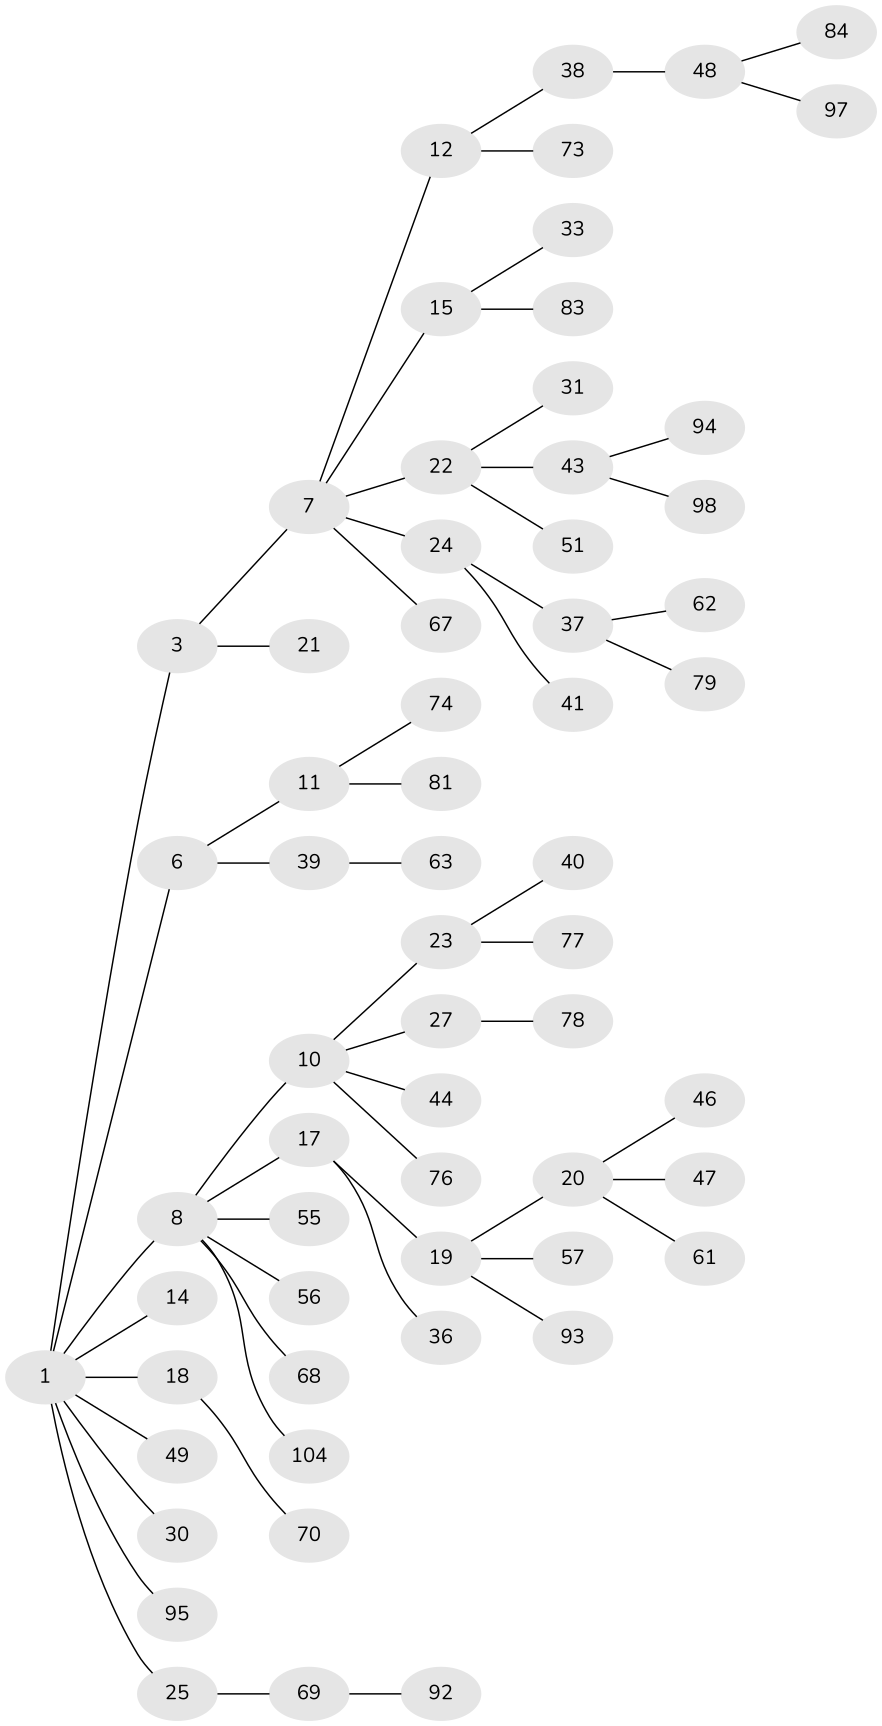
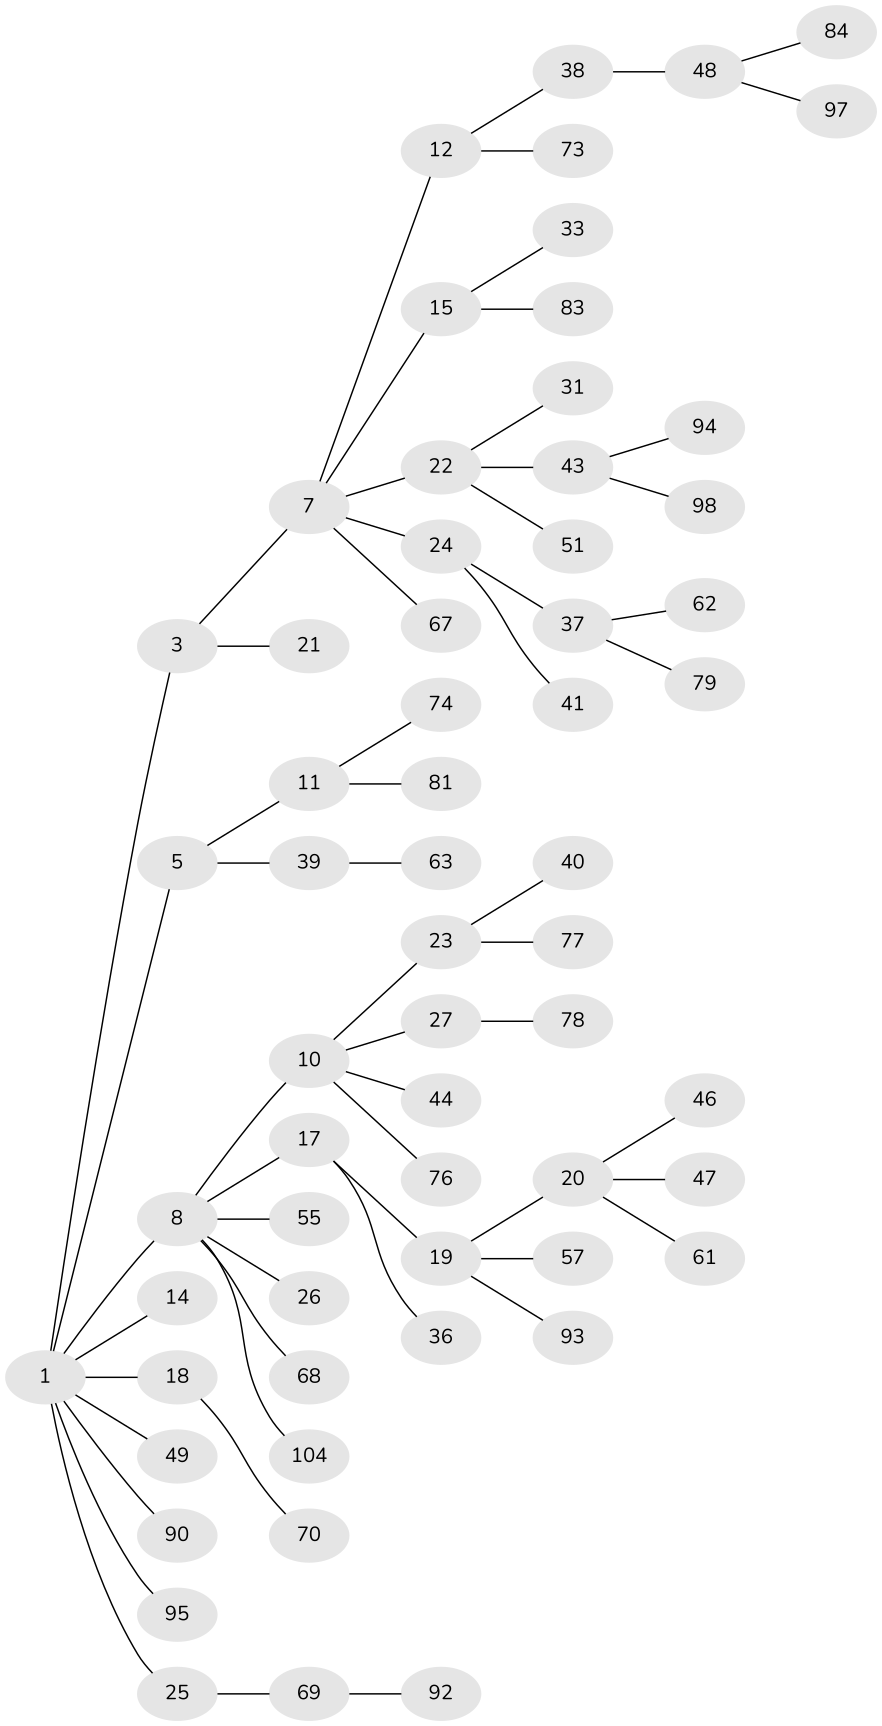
(177, 863) -> (177, 863)
(309, 1298) -> (309, 1298)
(177, 1536) -> (177, 1536)
